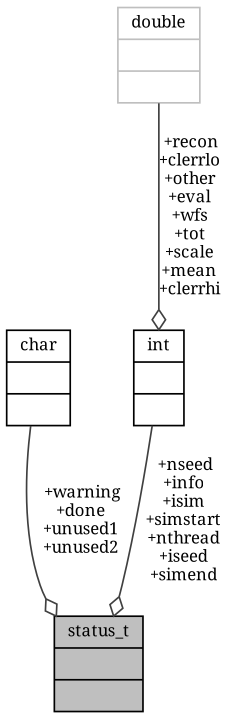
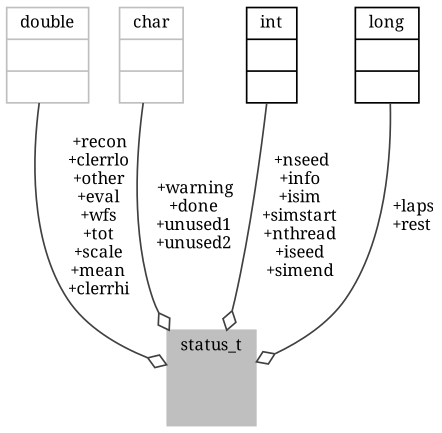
none -> (387, 55)
(159, 206) -> (47, 253)
(38, 378) -> (151, 55)
(99, 664) -> (212, 378)
